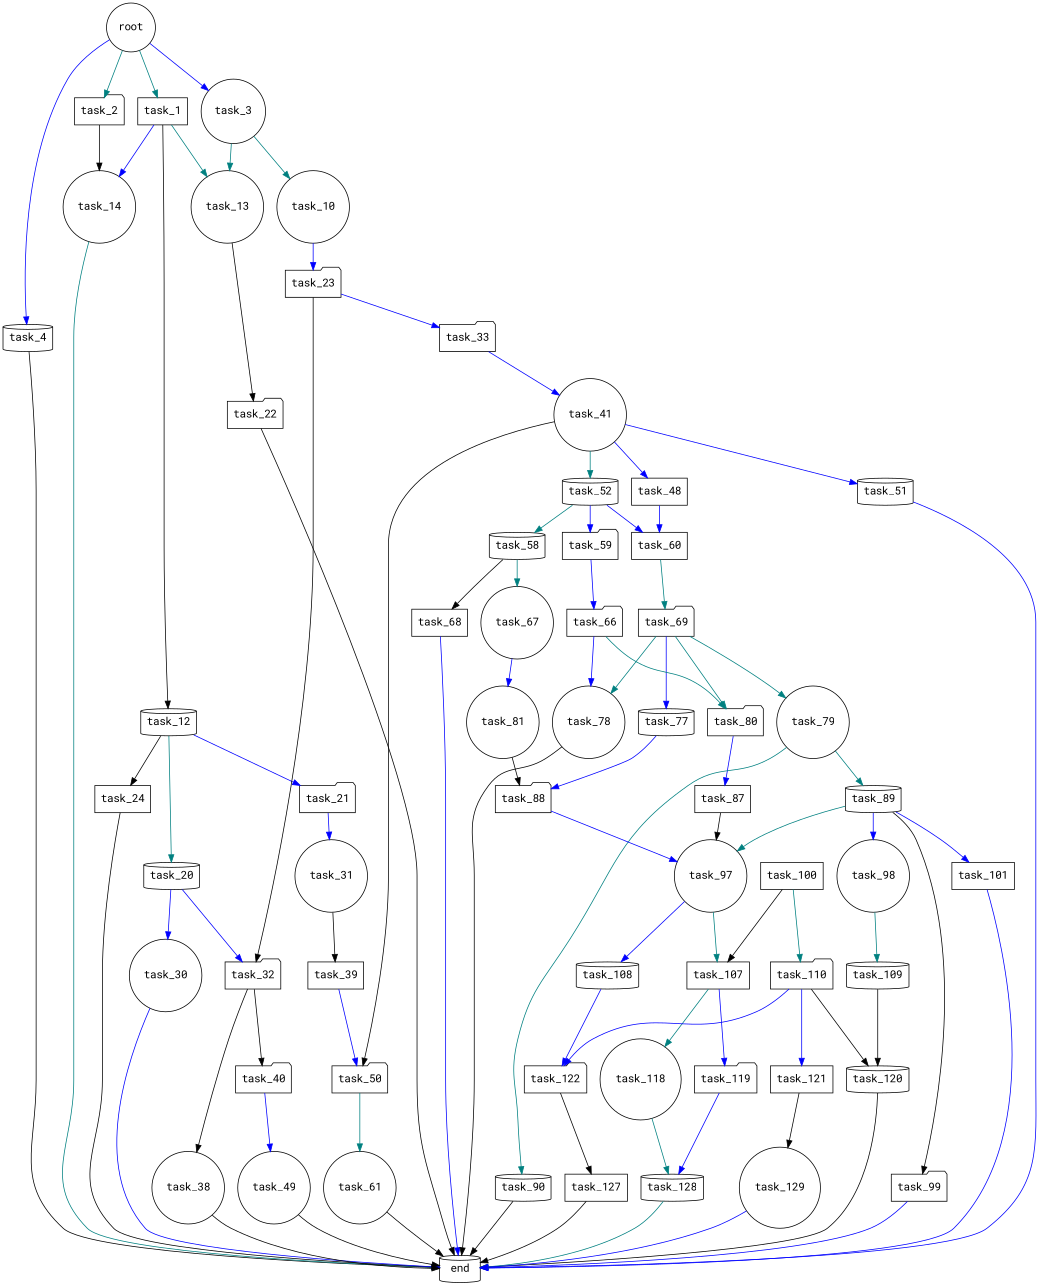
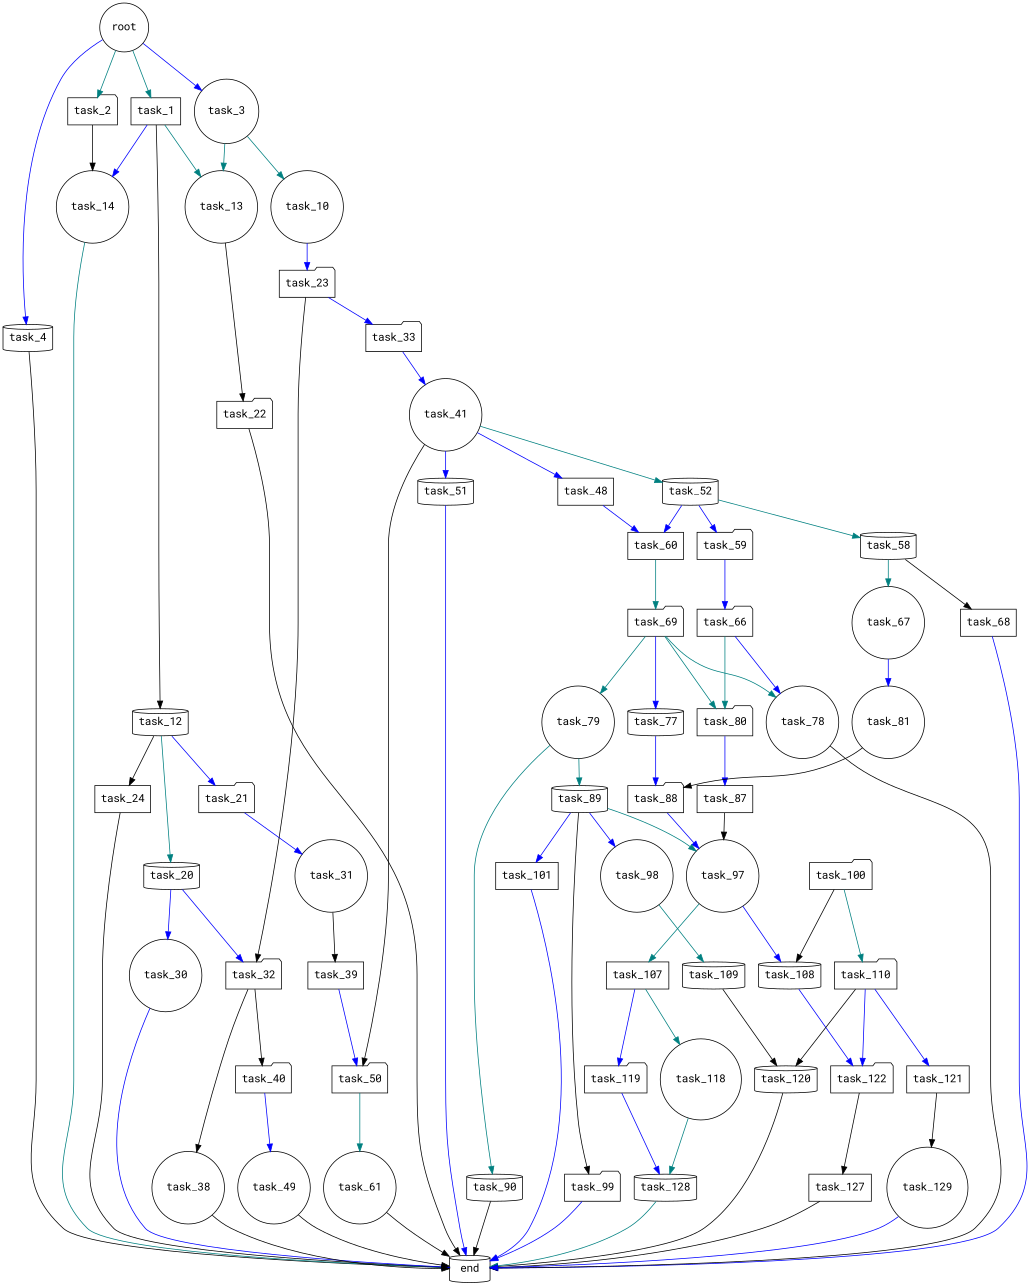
(792, 876) -> (841, 876)
(757, 923) -> (817, 922)
